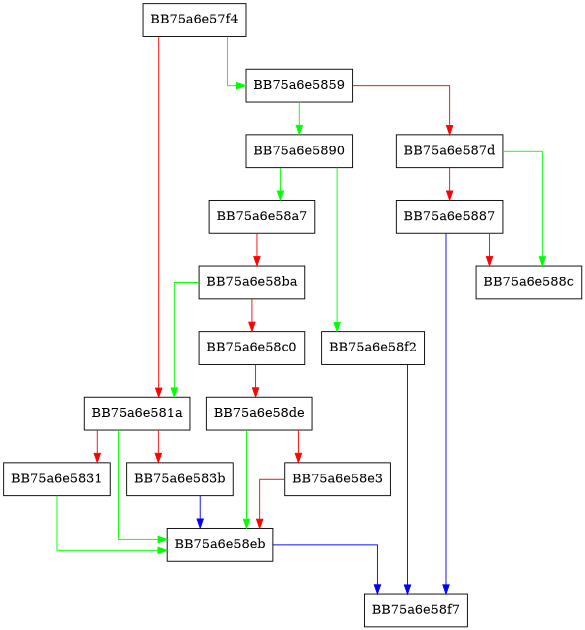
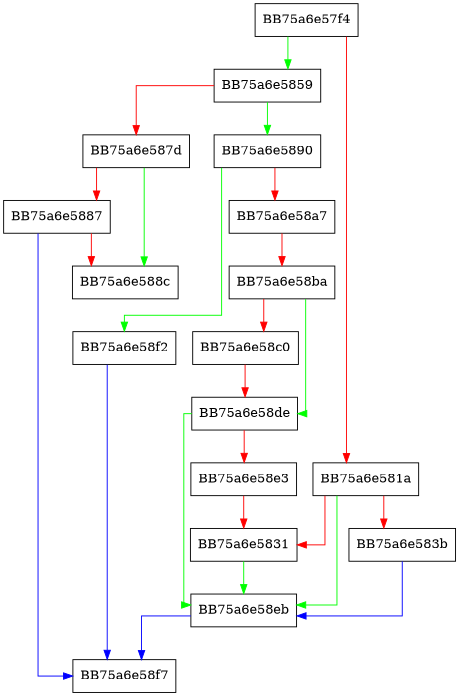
(280, 179) -> (275, 179)
(174, 323) -> (306, 357)
(260, 487) -> (244, 507)
